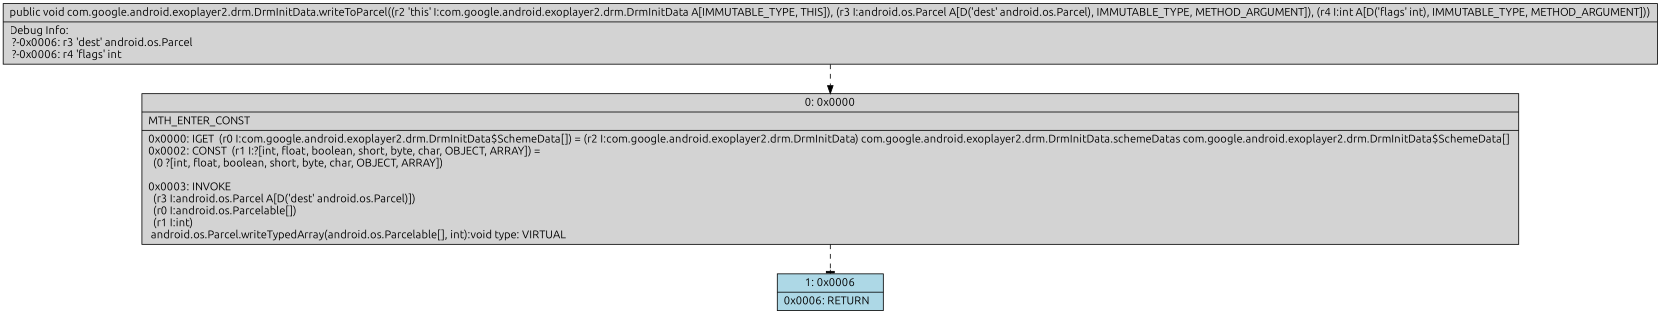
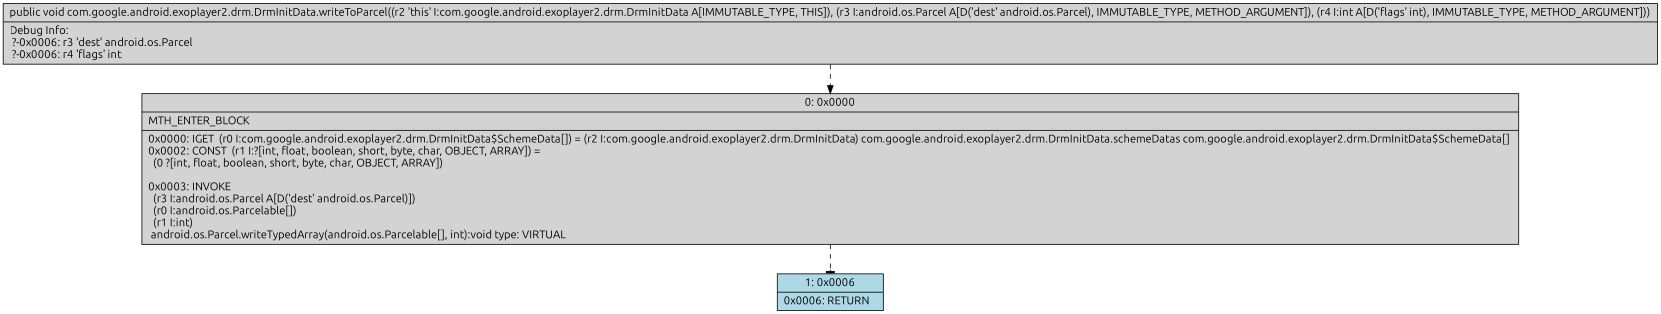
(199, 121) -> (199, 121)
